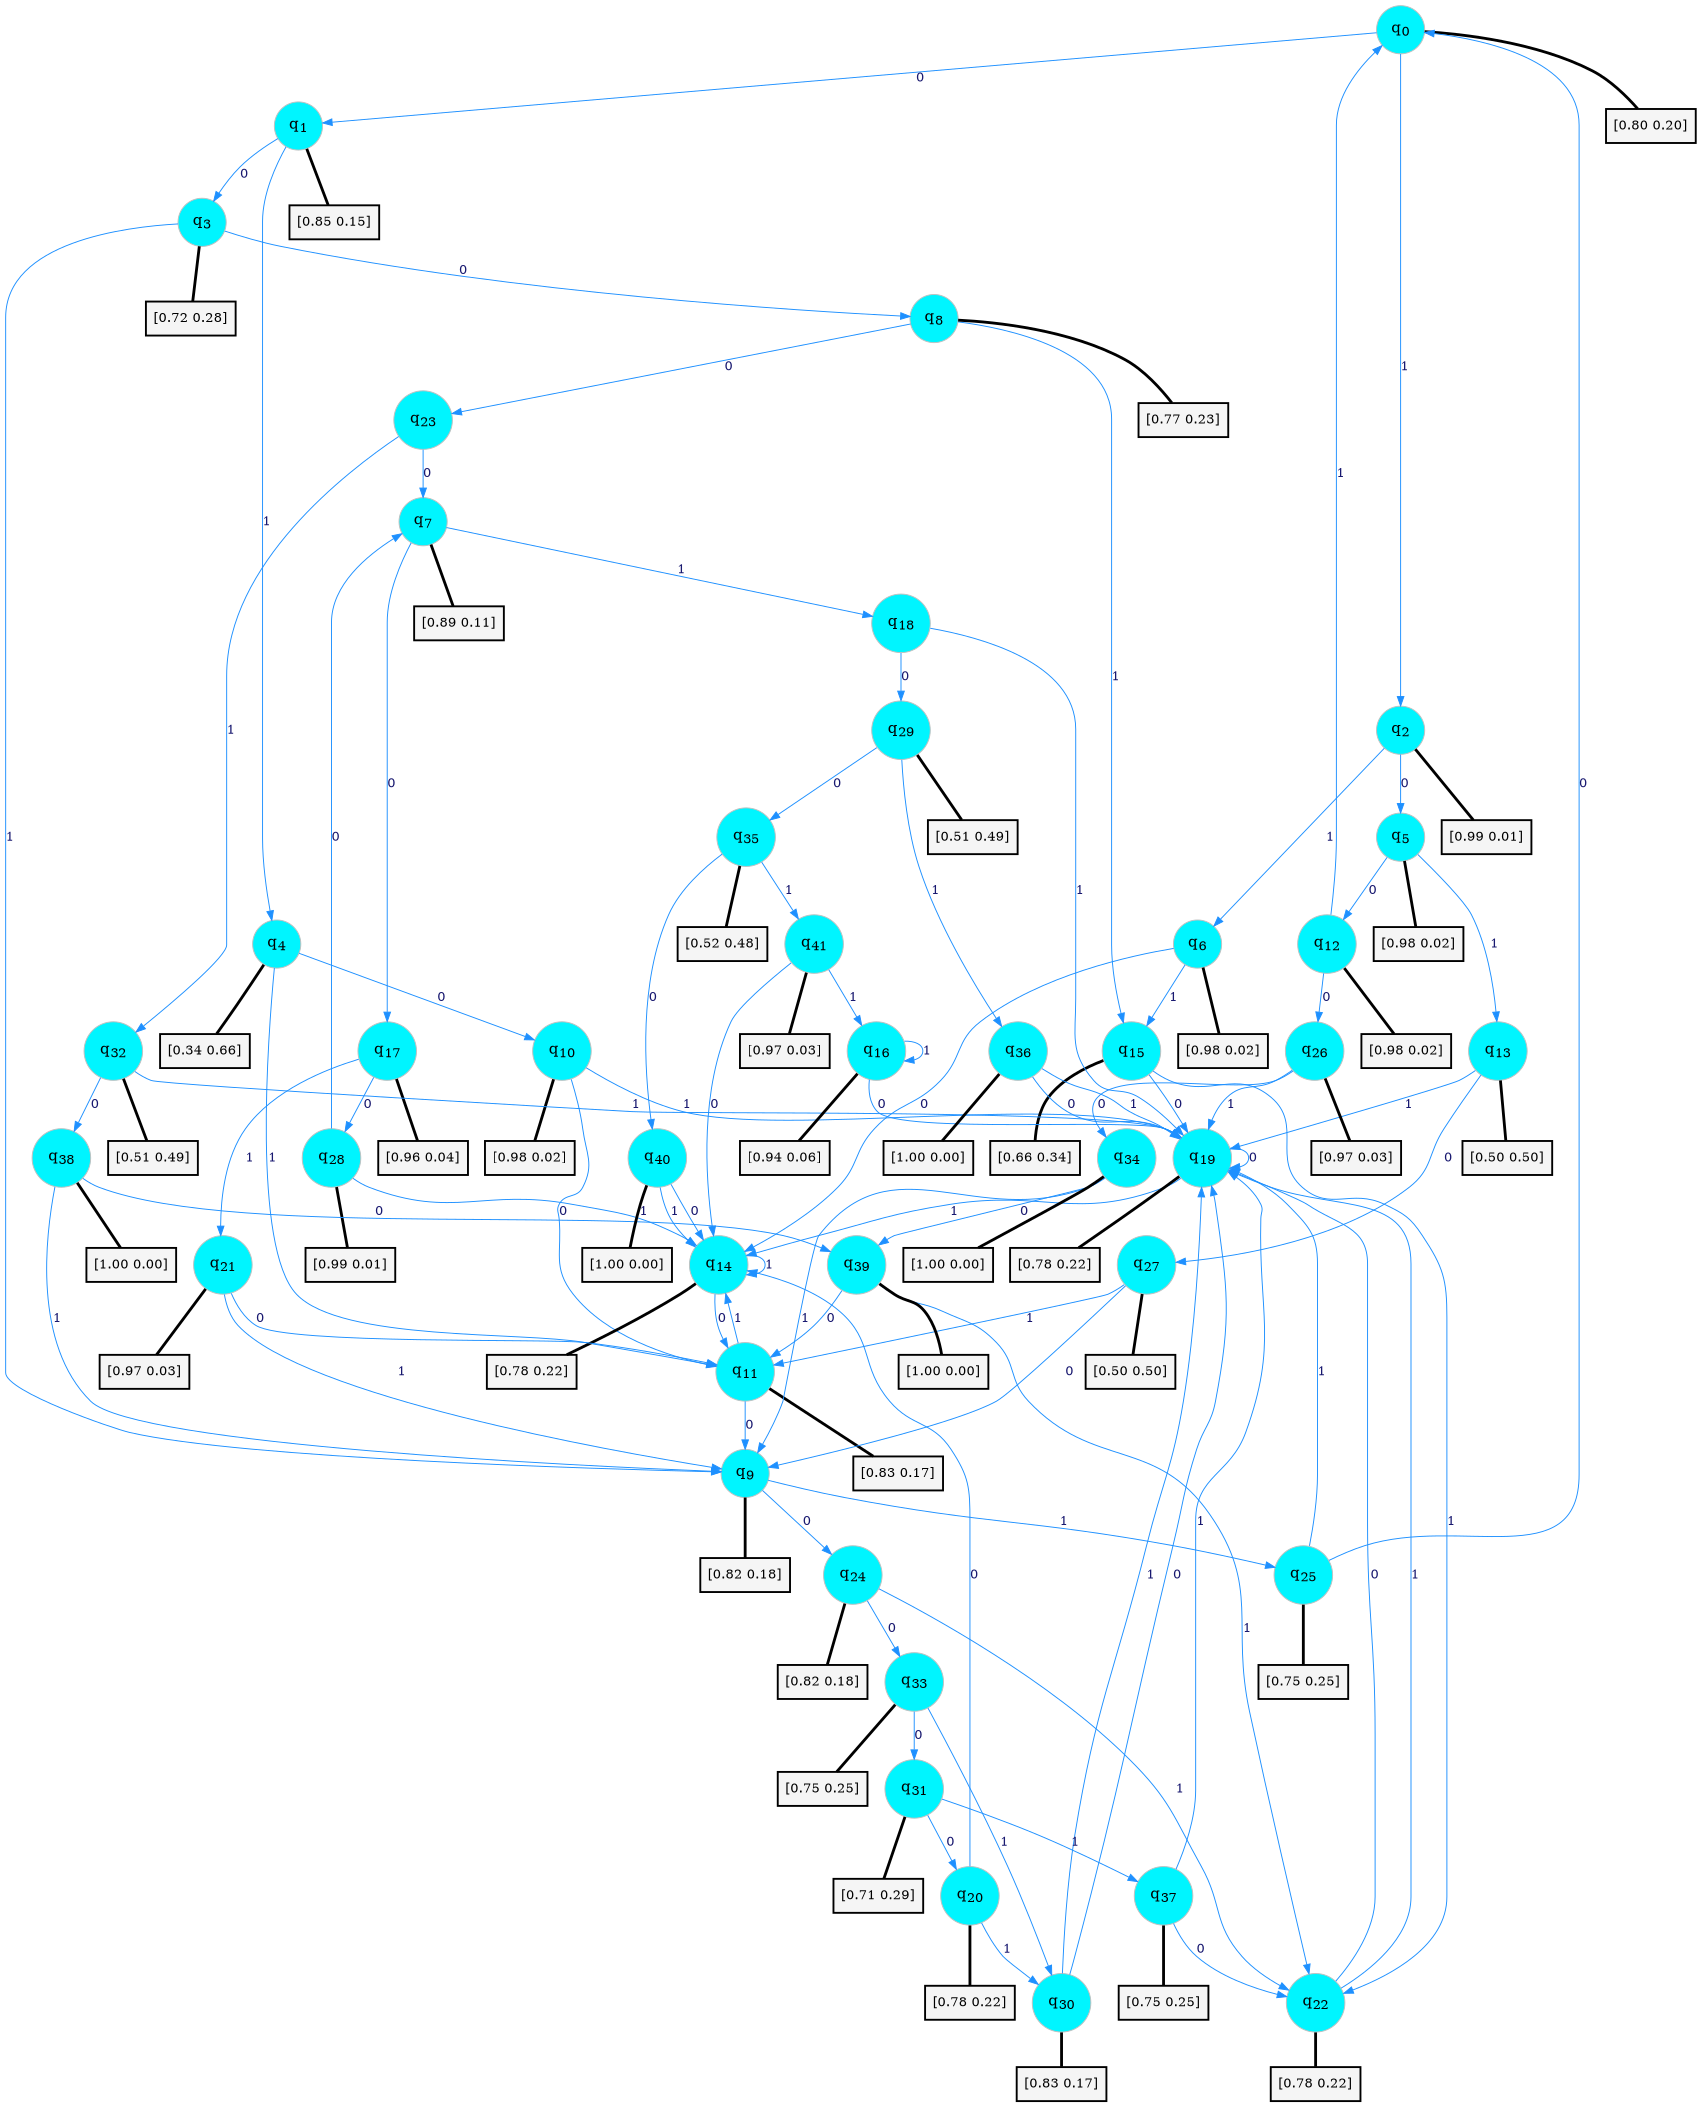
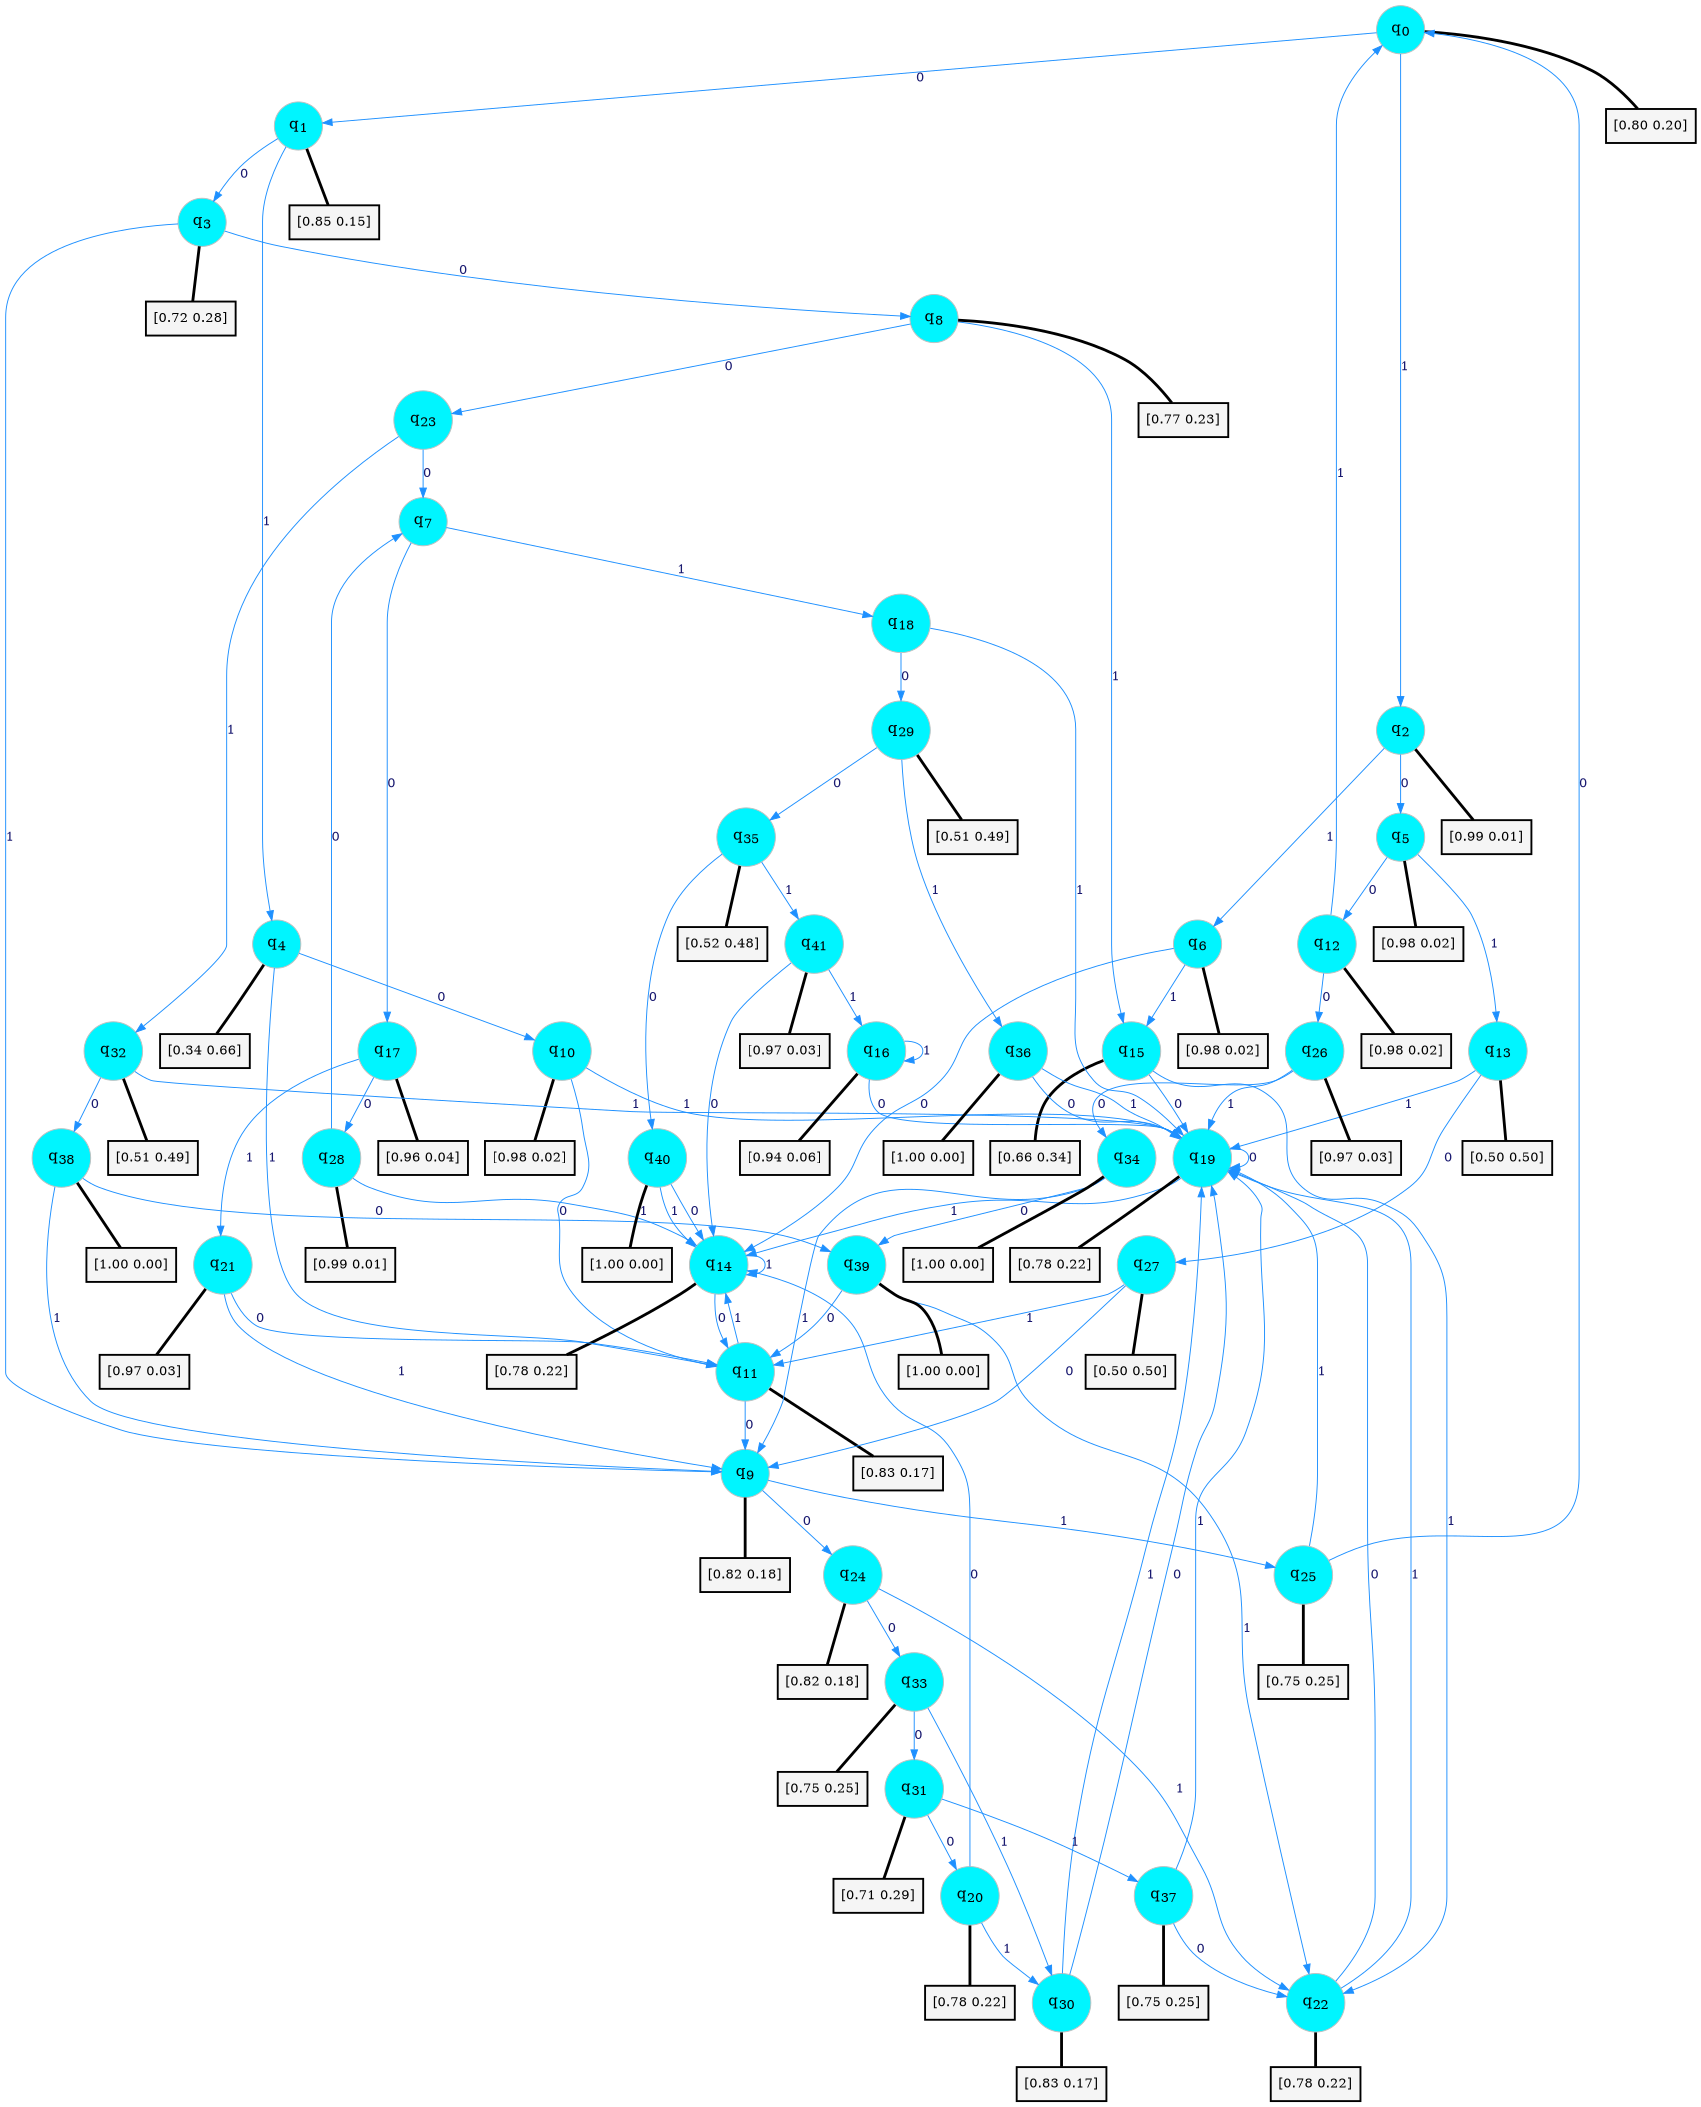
(459, 623) -> none
